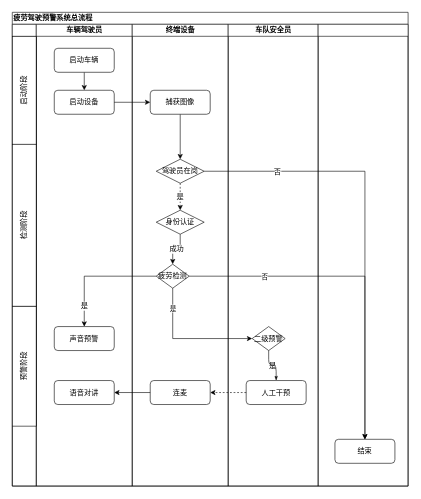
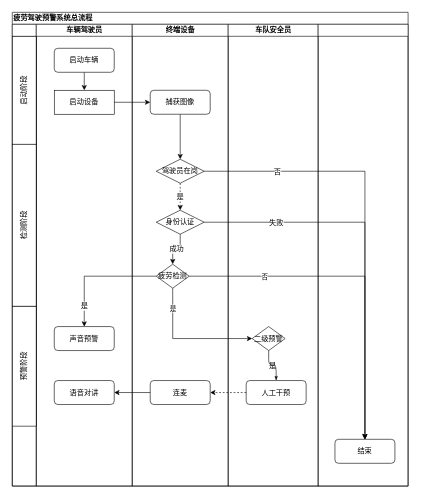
(84, 102) -> (84, 102)
none -> (284, 222)
